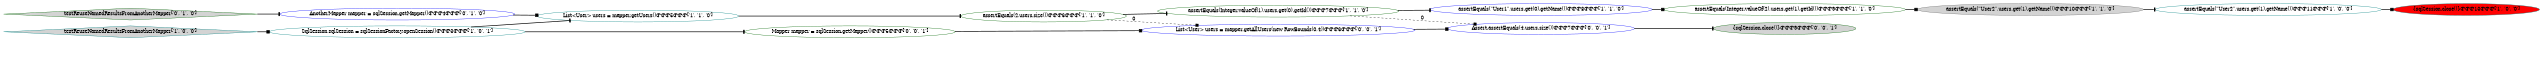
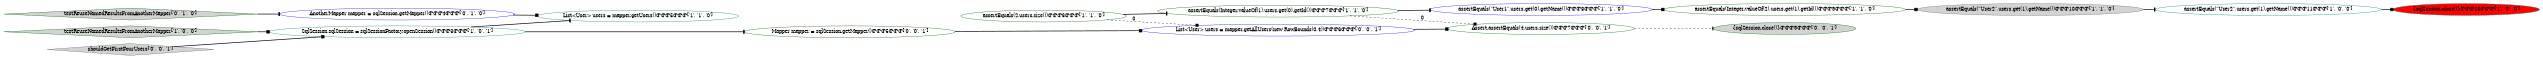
(849, 16) -> none
(1541, 29) -> (1541, 29)
(1673, 29) -> (1673, 29)
(130, 32) -> (130, 32)
none -> (130, 49)
